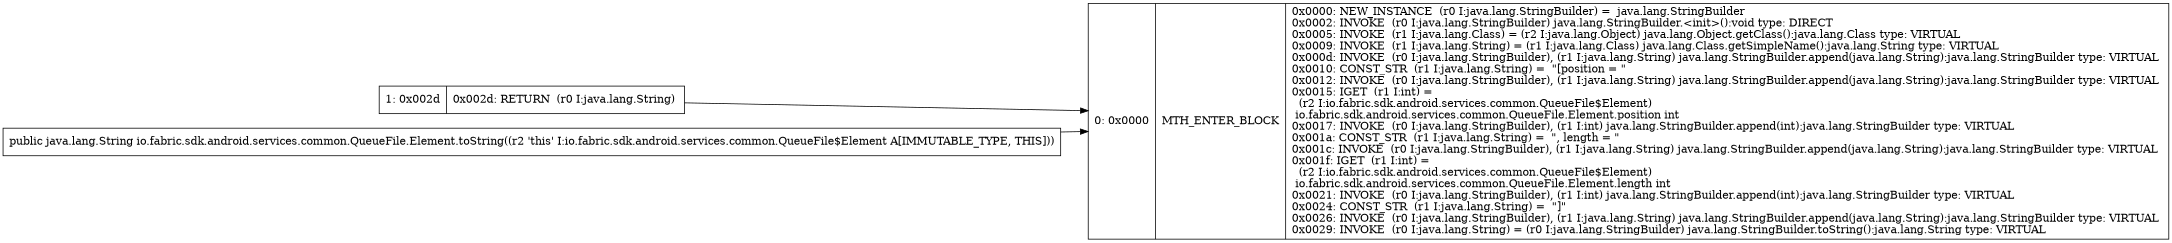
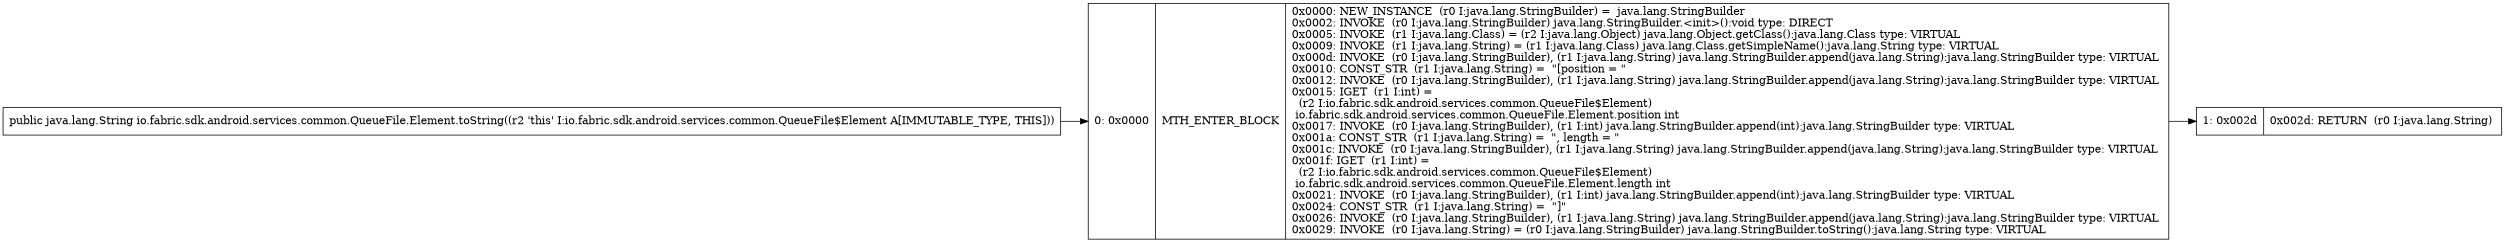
(883, 107) -> (2179, 121)
